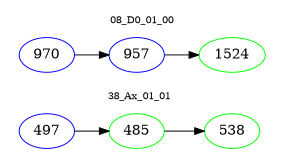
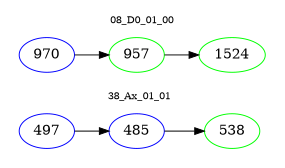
(137, 55) -> (137, 55)
(137, 131) -> (137, 131)
